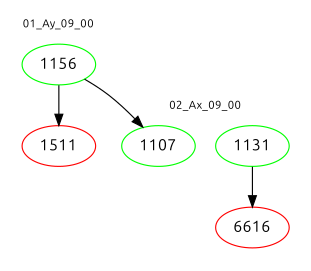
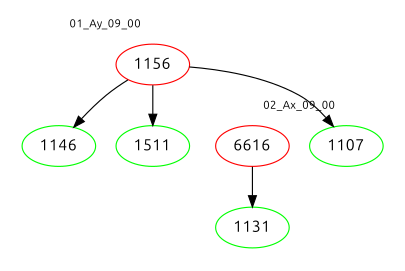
(59, 65) -> (153, 65)
none -> (59, 146)
(59, 146) -> (153, 146)
(252, 181) -> (252, 181)
